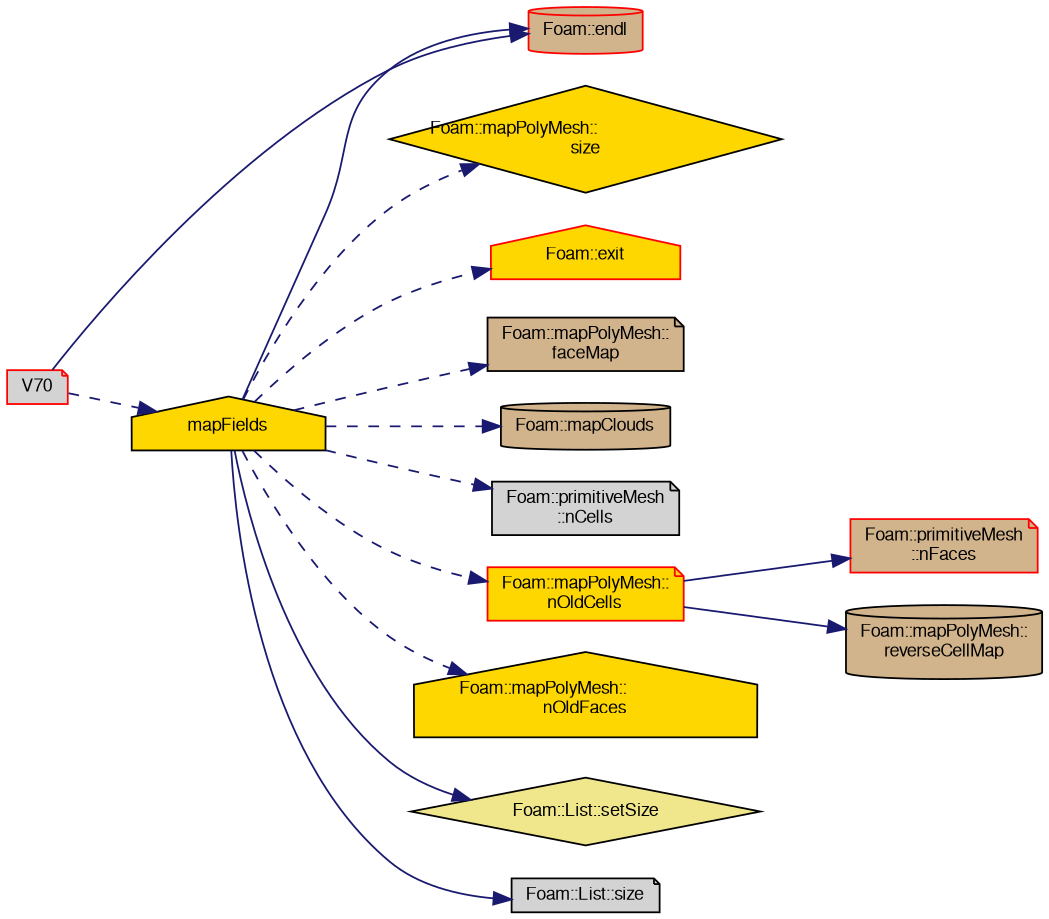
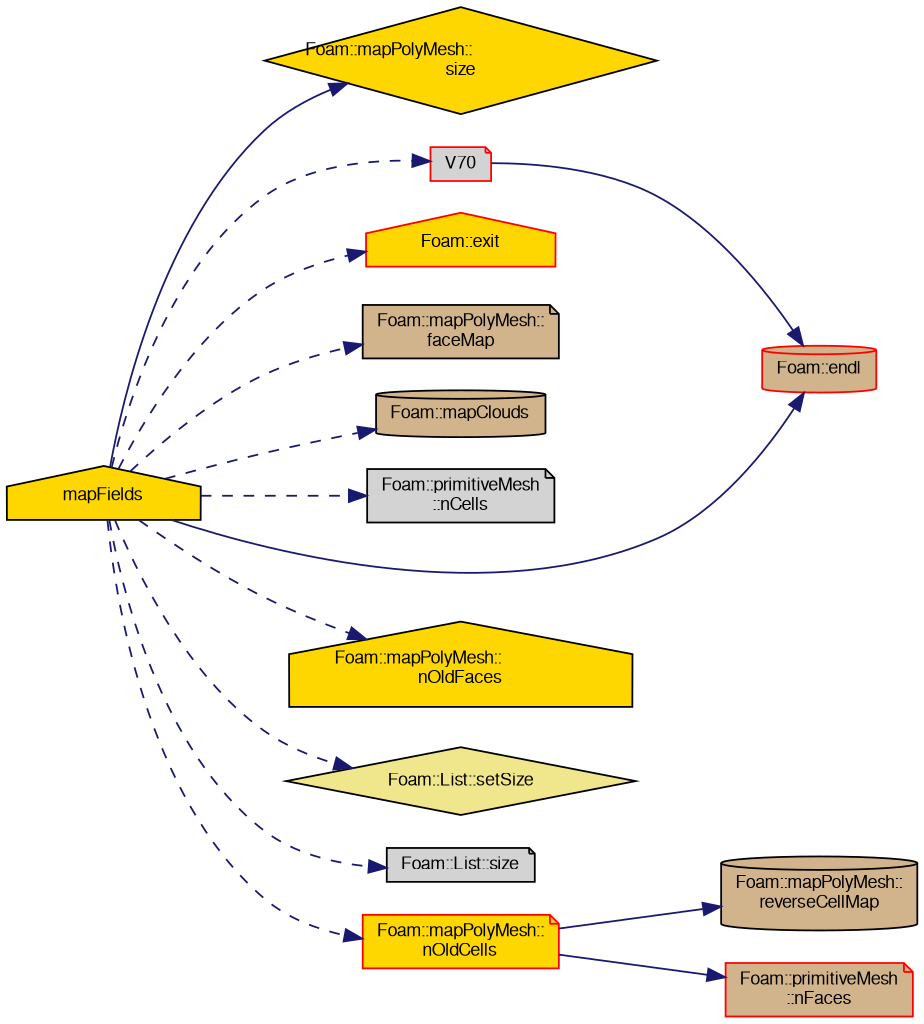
(332, 264) -> (179, 251)
(103, 401) -> (207, 254)
(304, 651) -> (199, 667)
(293, 724) -> (186, 739)
